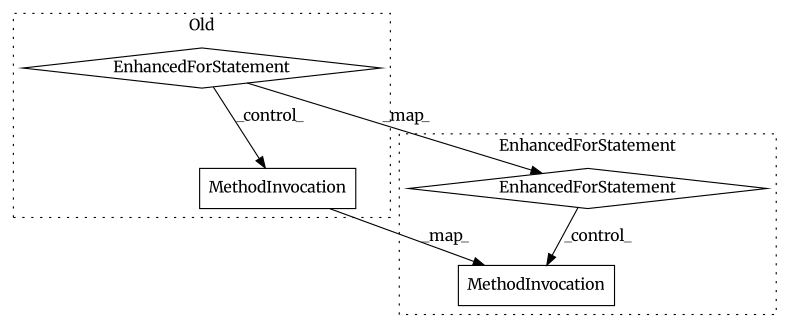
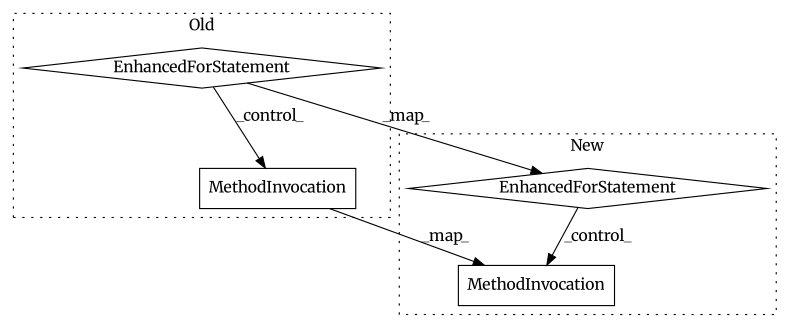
(588, 147) -> (588, 147)
